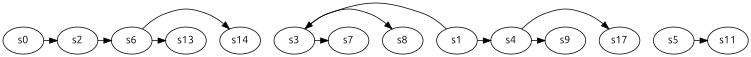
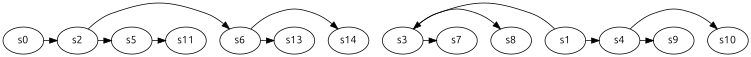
none -> (101, 41)
(620, 41) -> (728, 41)
